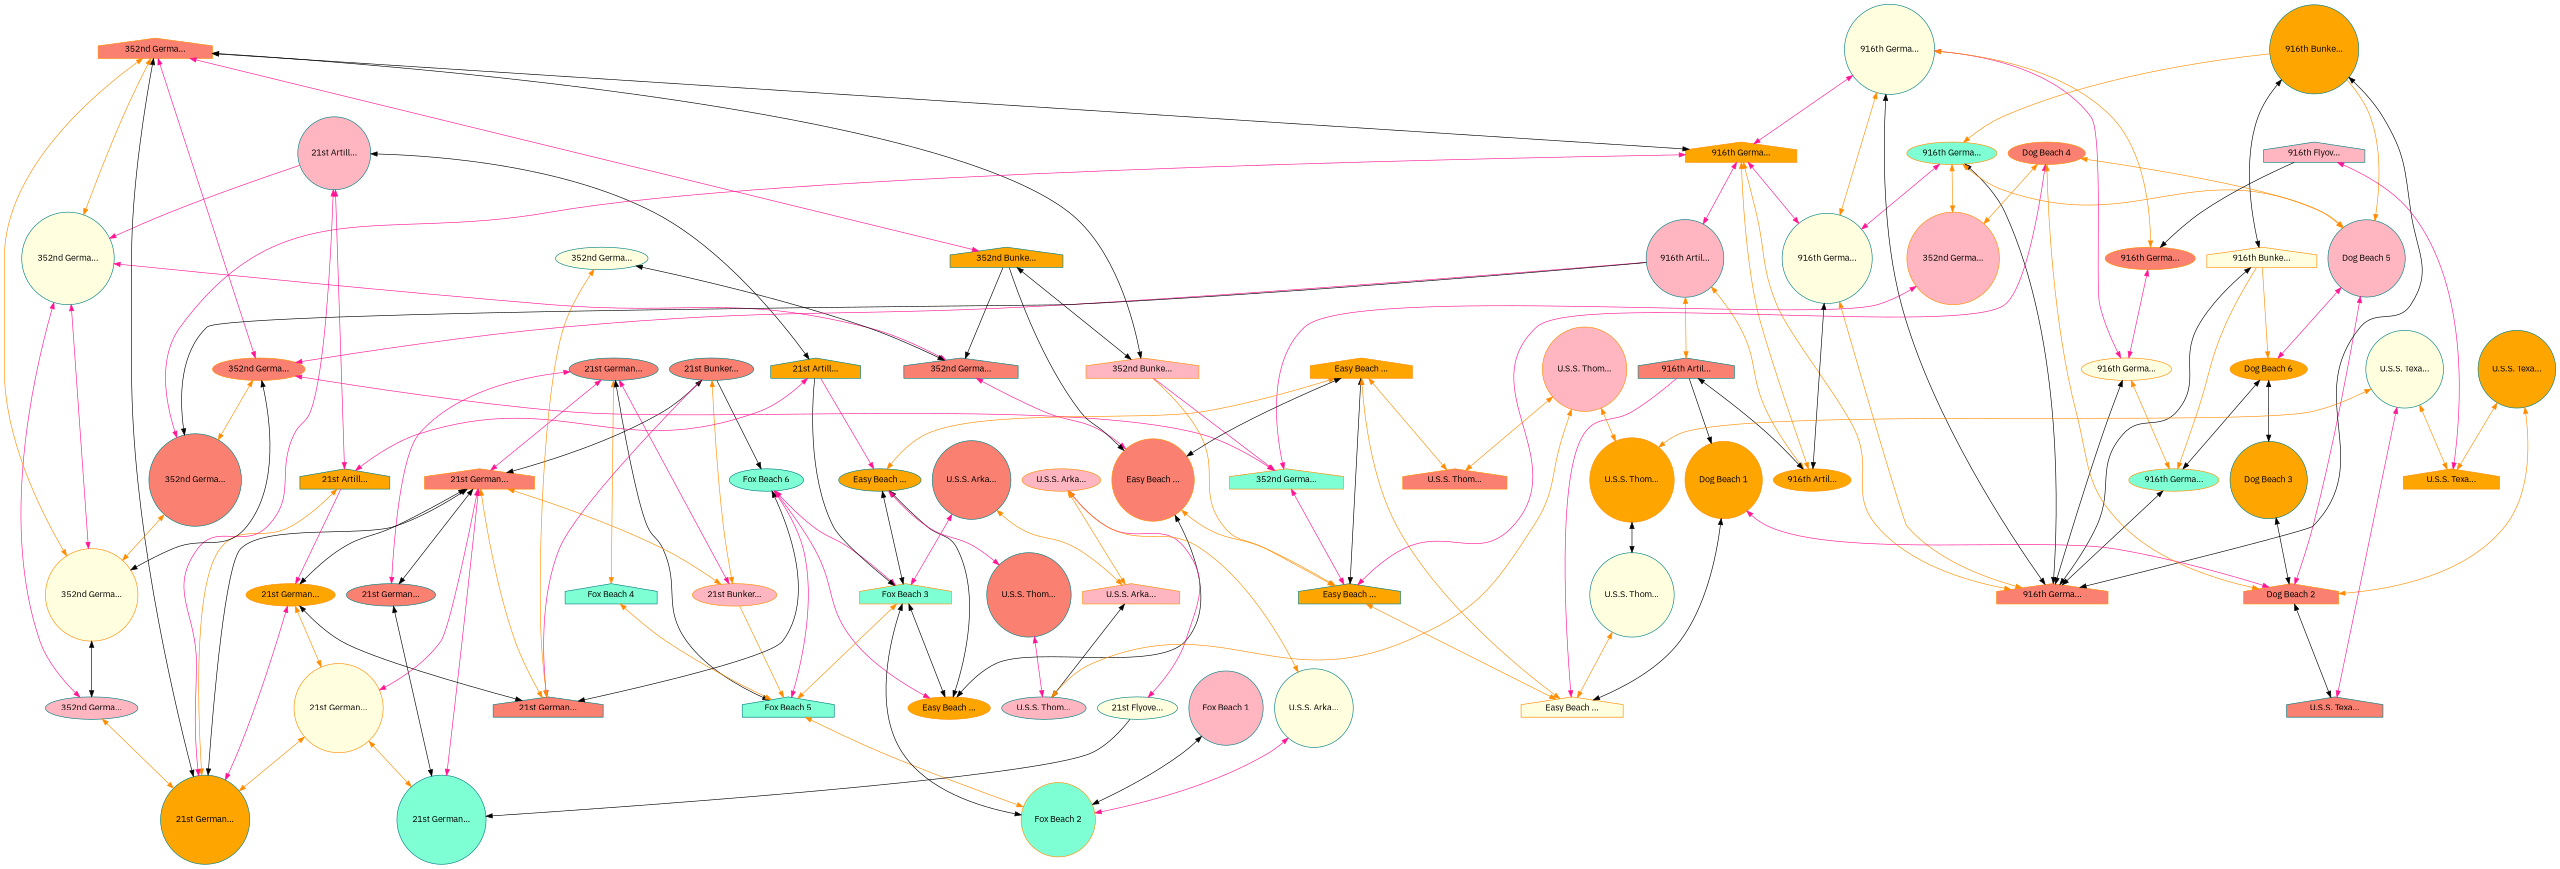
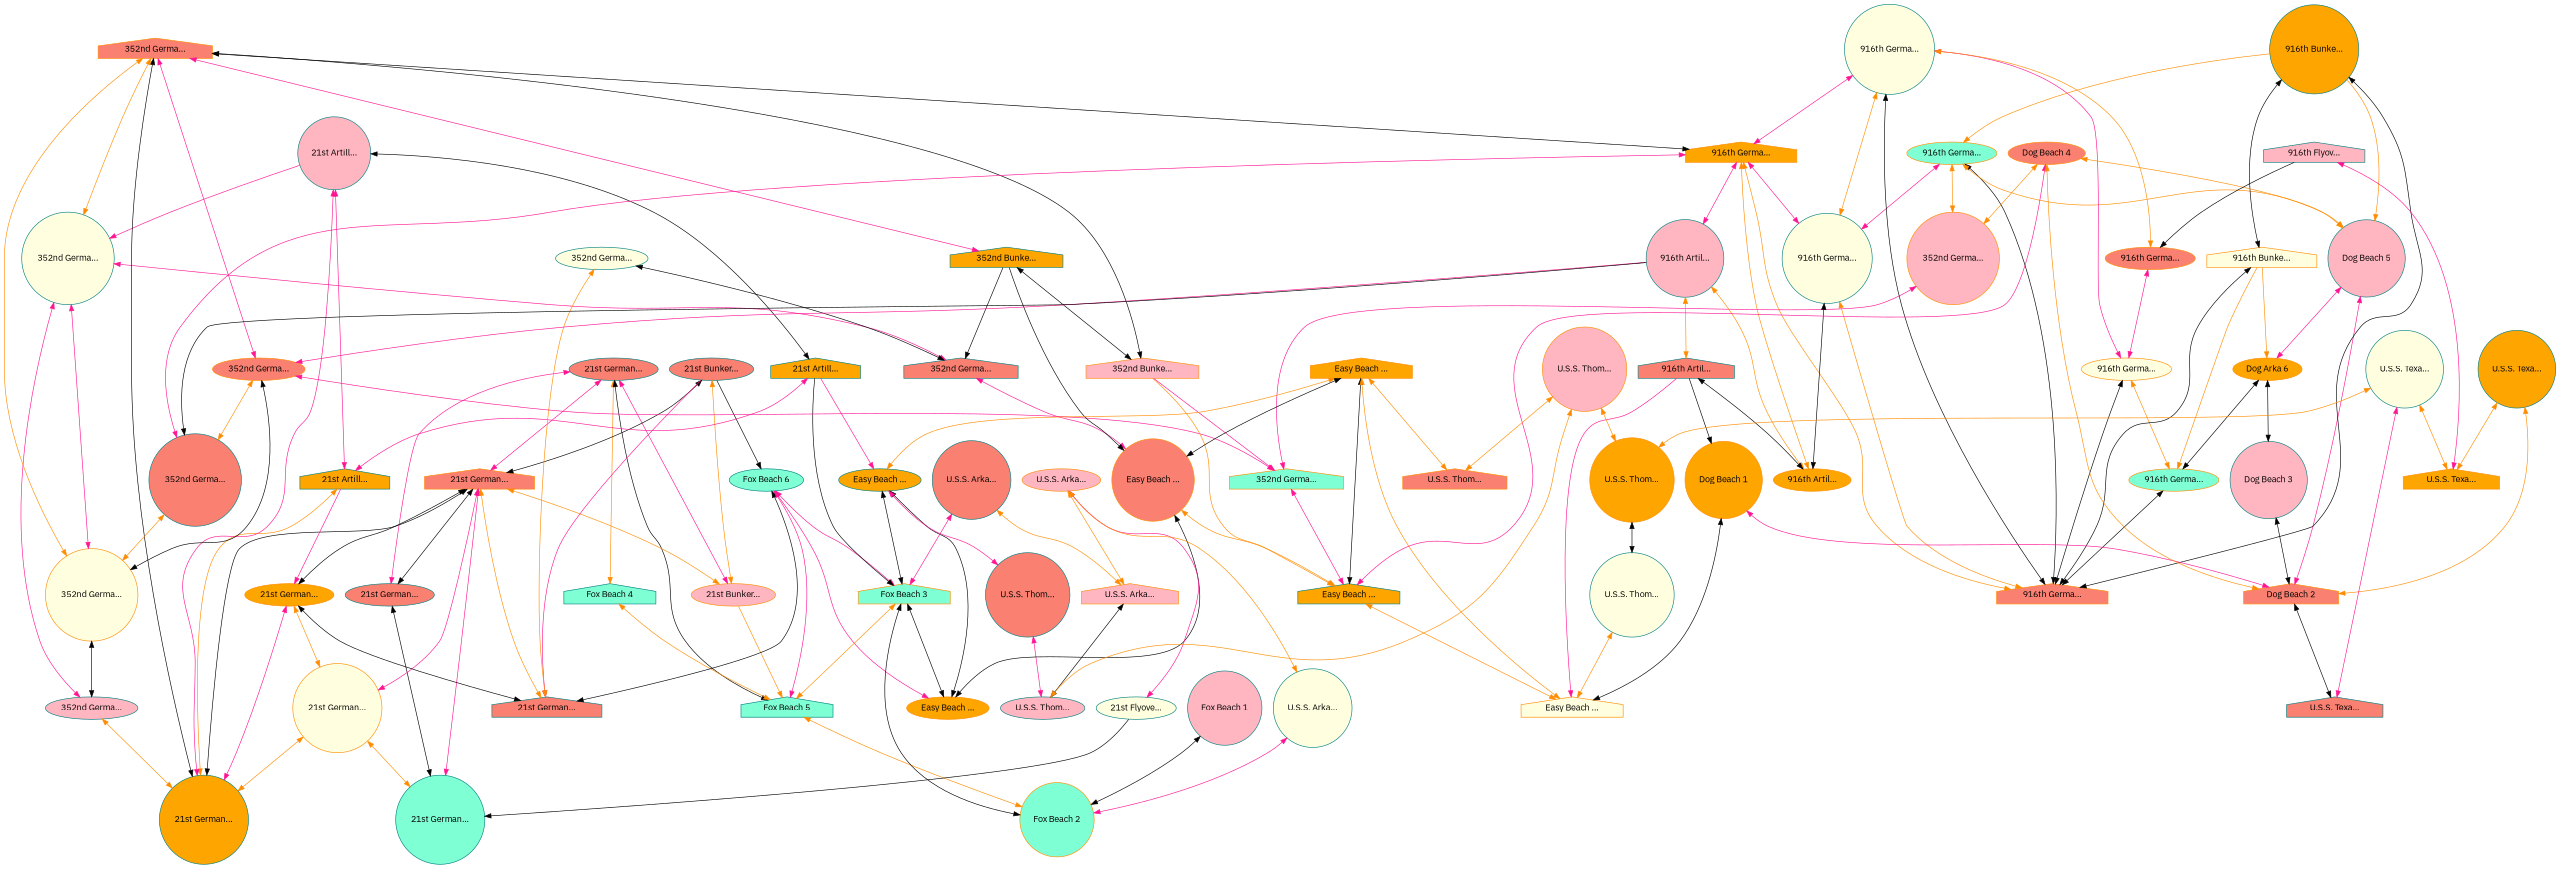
(2269, 369) -> (2267, 369)
(2269, 480) -> (2269, 480)
